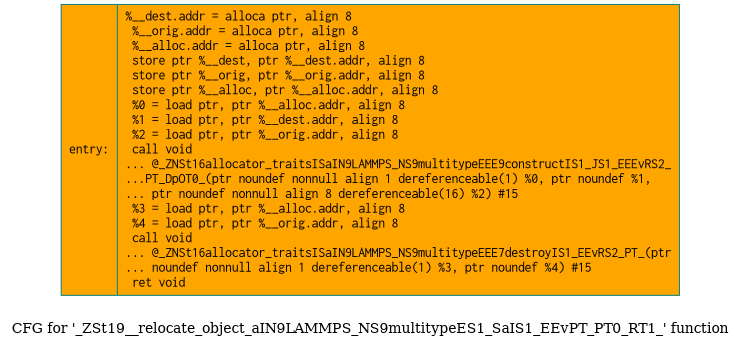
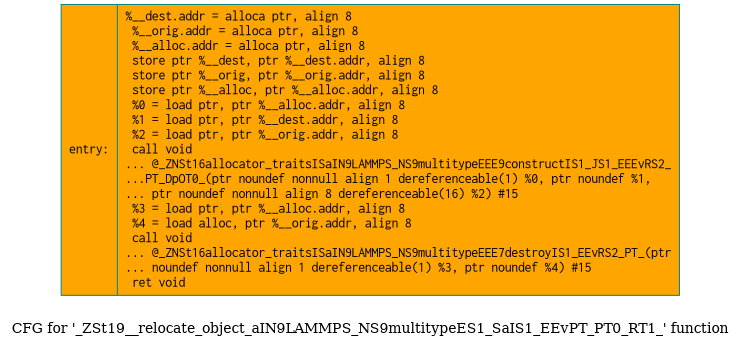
(262, 223) -> (269, 223)
